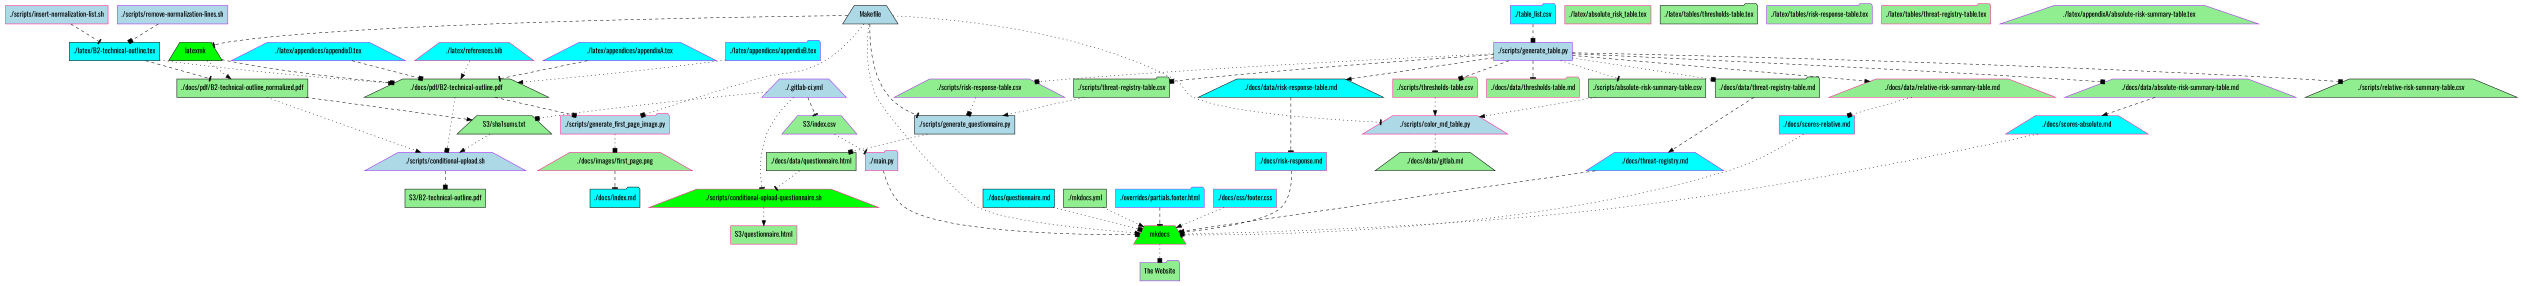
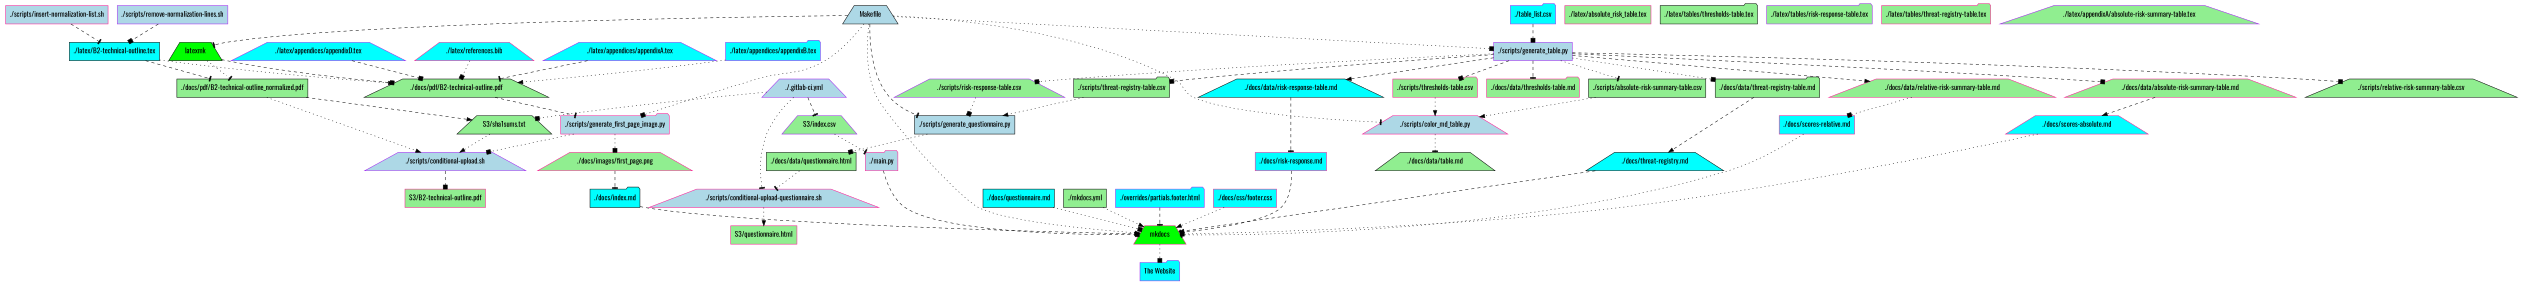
none -> (1191, 33)
(467, 68) -> (467, 68)
(220, 71) -> (220, 71)
(2180, 88) -> (2180, 88)
(533, 106) -> (533, 106)
(451, 122) -> (533, 143)
(1435, 162) -> (1435, 162)
(1655, 162) -> (1655, 162)
(445, 198) -> (445, 198)
(764, 198) -> (764, 198)
none -> (887, 226)
(1160, 272) -> (1160, 272)
